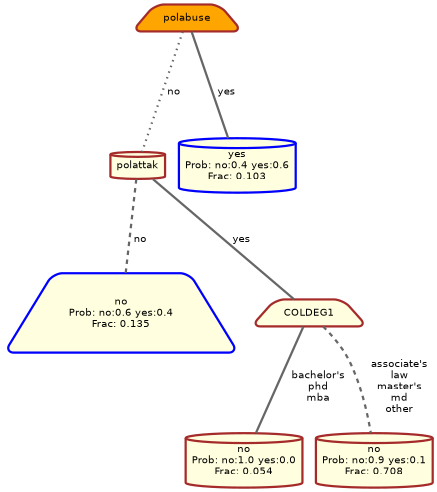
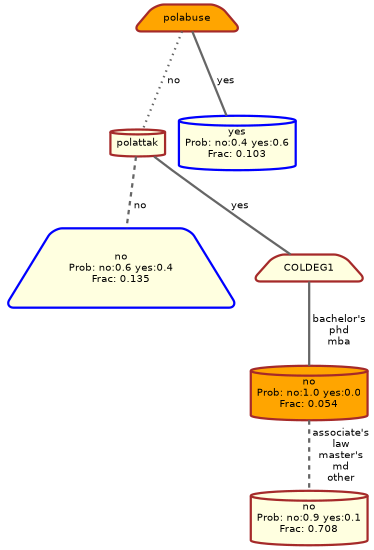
(356, 376) -> (309, 455)
(244, 460) -> (309, 393)
